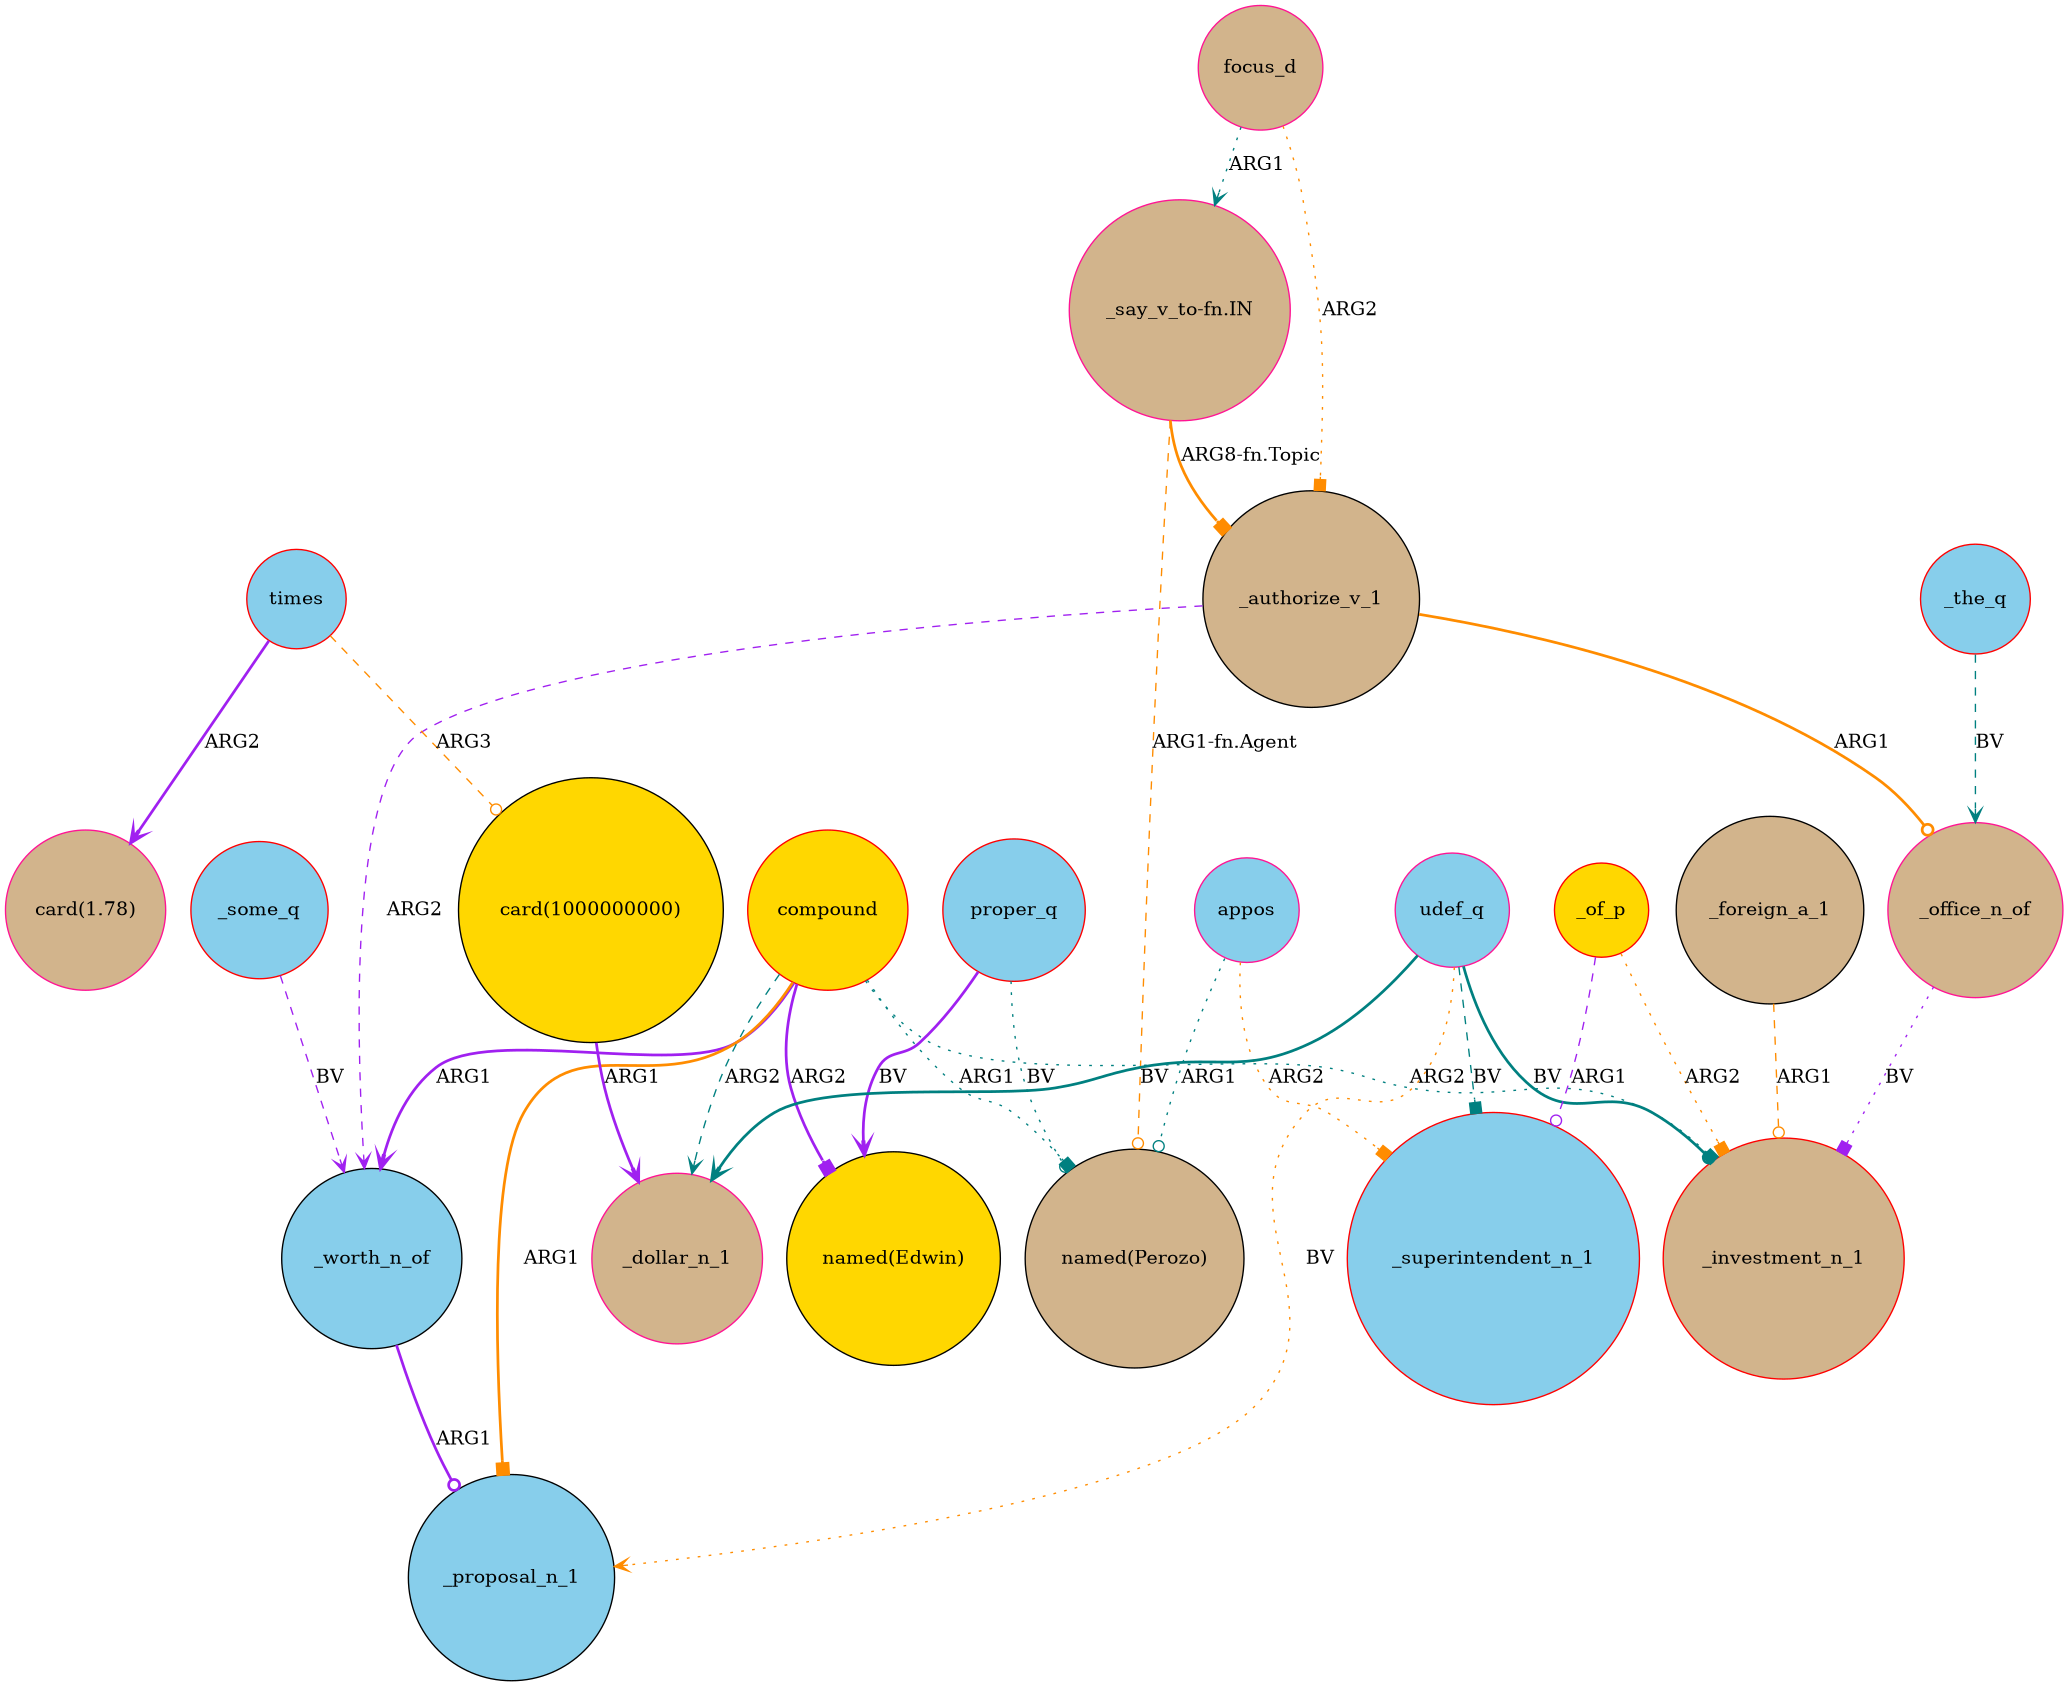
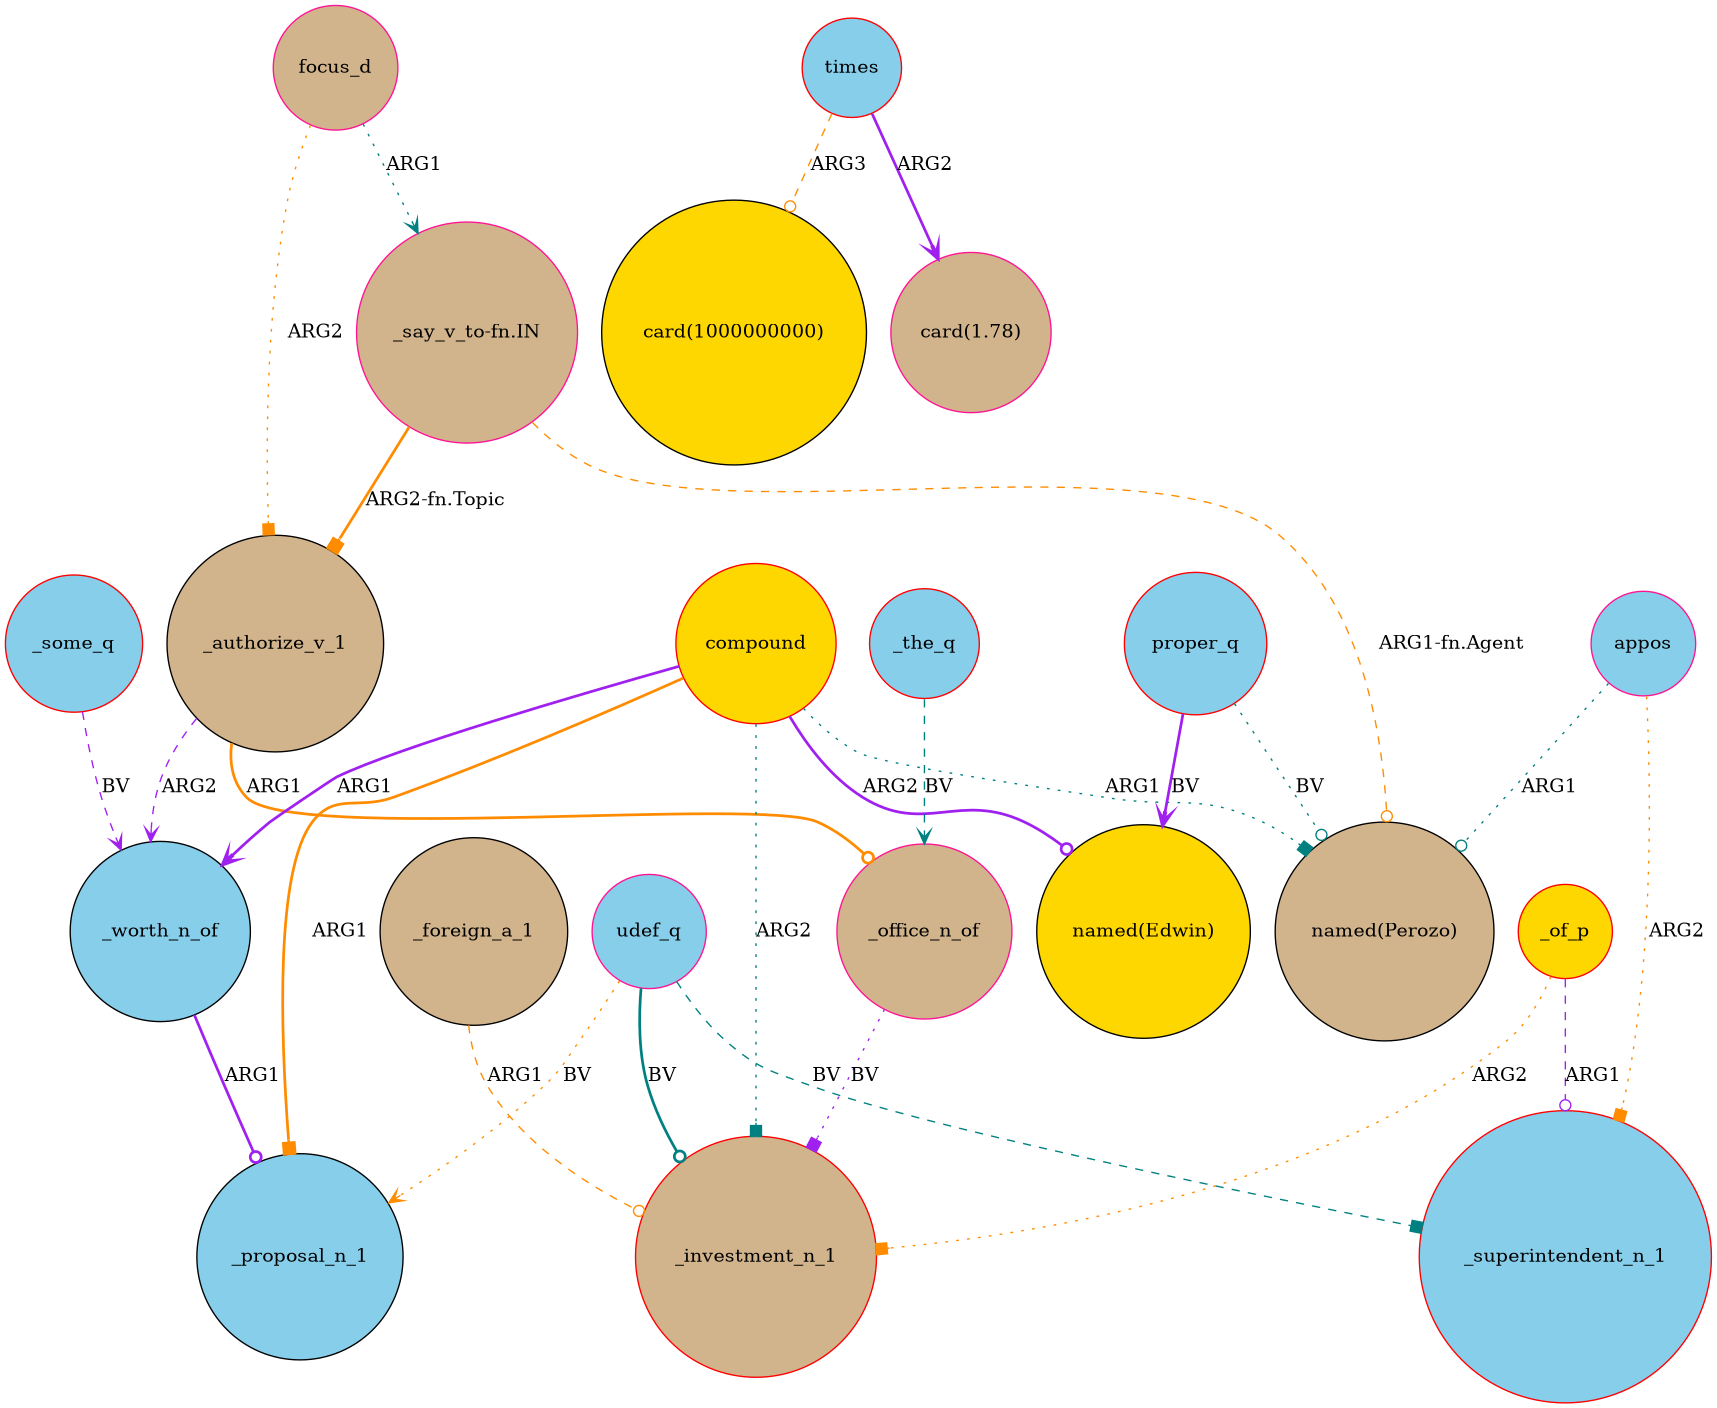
(1251, 456) -> (436, 500)
(788, 1075) -> (910, 813)
(677, 1259) -> none
